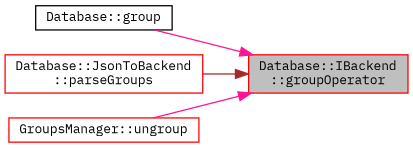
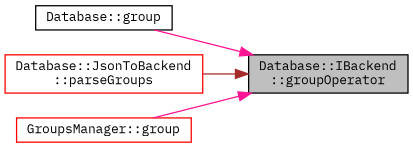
(328, 74) -> (328, 74)
(104, 130) -> (104, 130)
